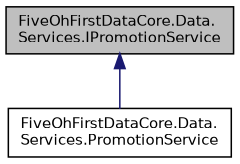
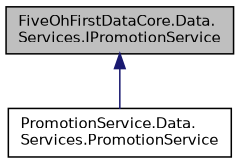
(120, 133) -> (120, 133)
